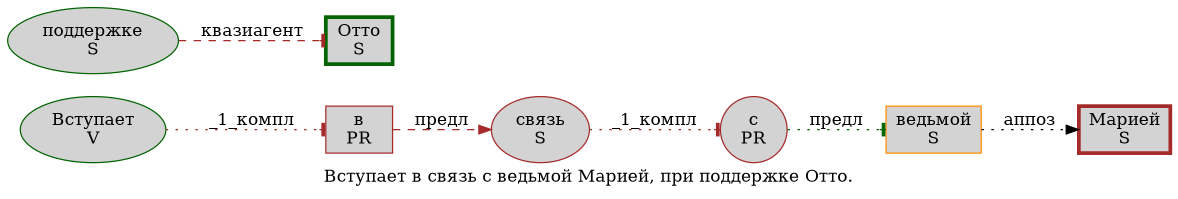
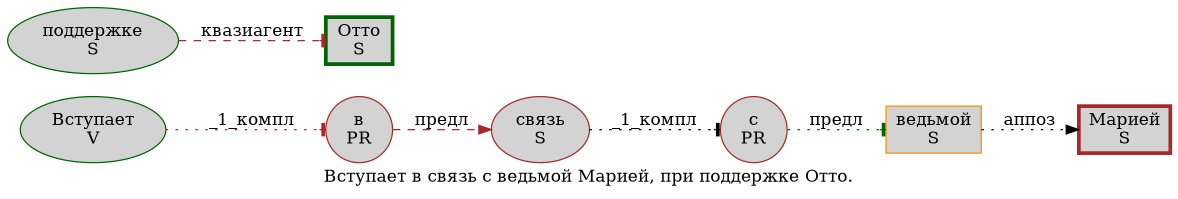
(359, 130) -> (359, 130)
(652, 130) -> (652, 130)
